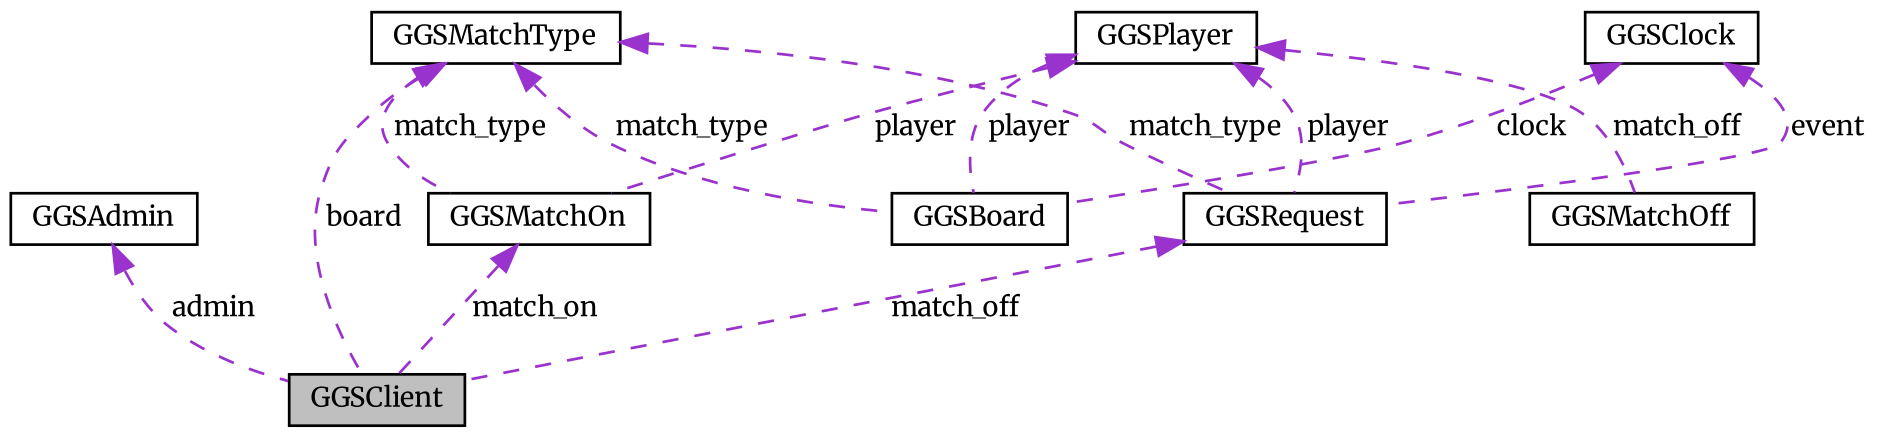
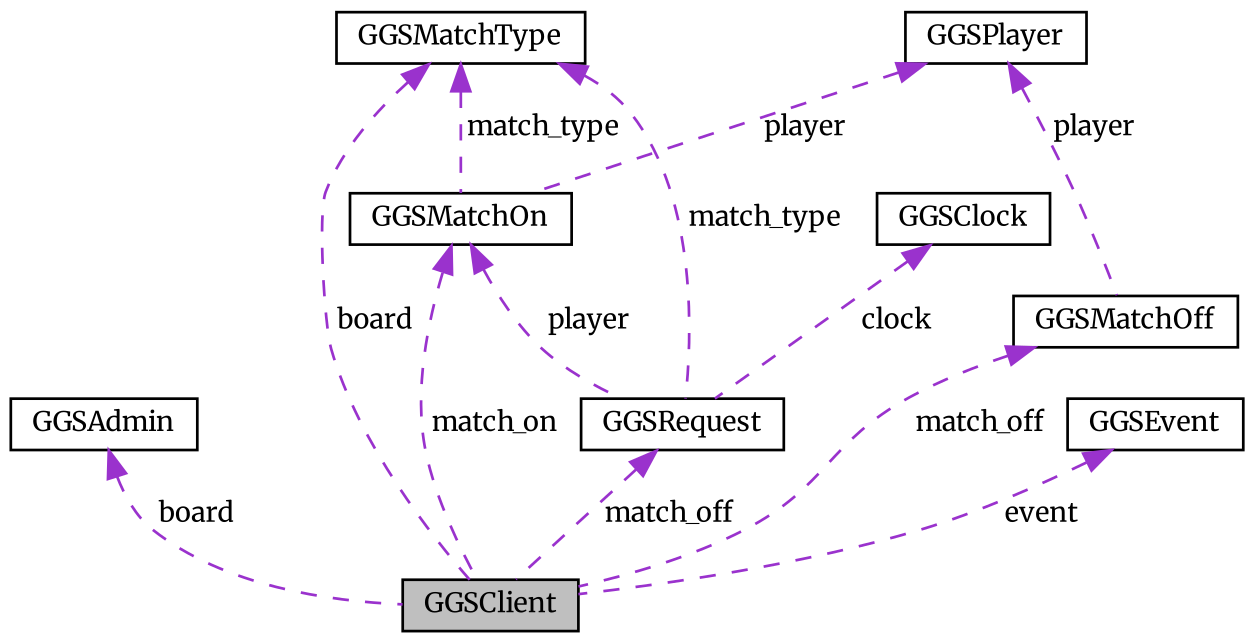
(1299, 128) -> (540, 347)
(1674, 128) -> (1092, 128)
(1826, 128) -> (893, 322)
(980, 219) -> none
(212, 309) -> (195, 515)
none -> (1155, 424)
none -> (803, 488)
